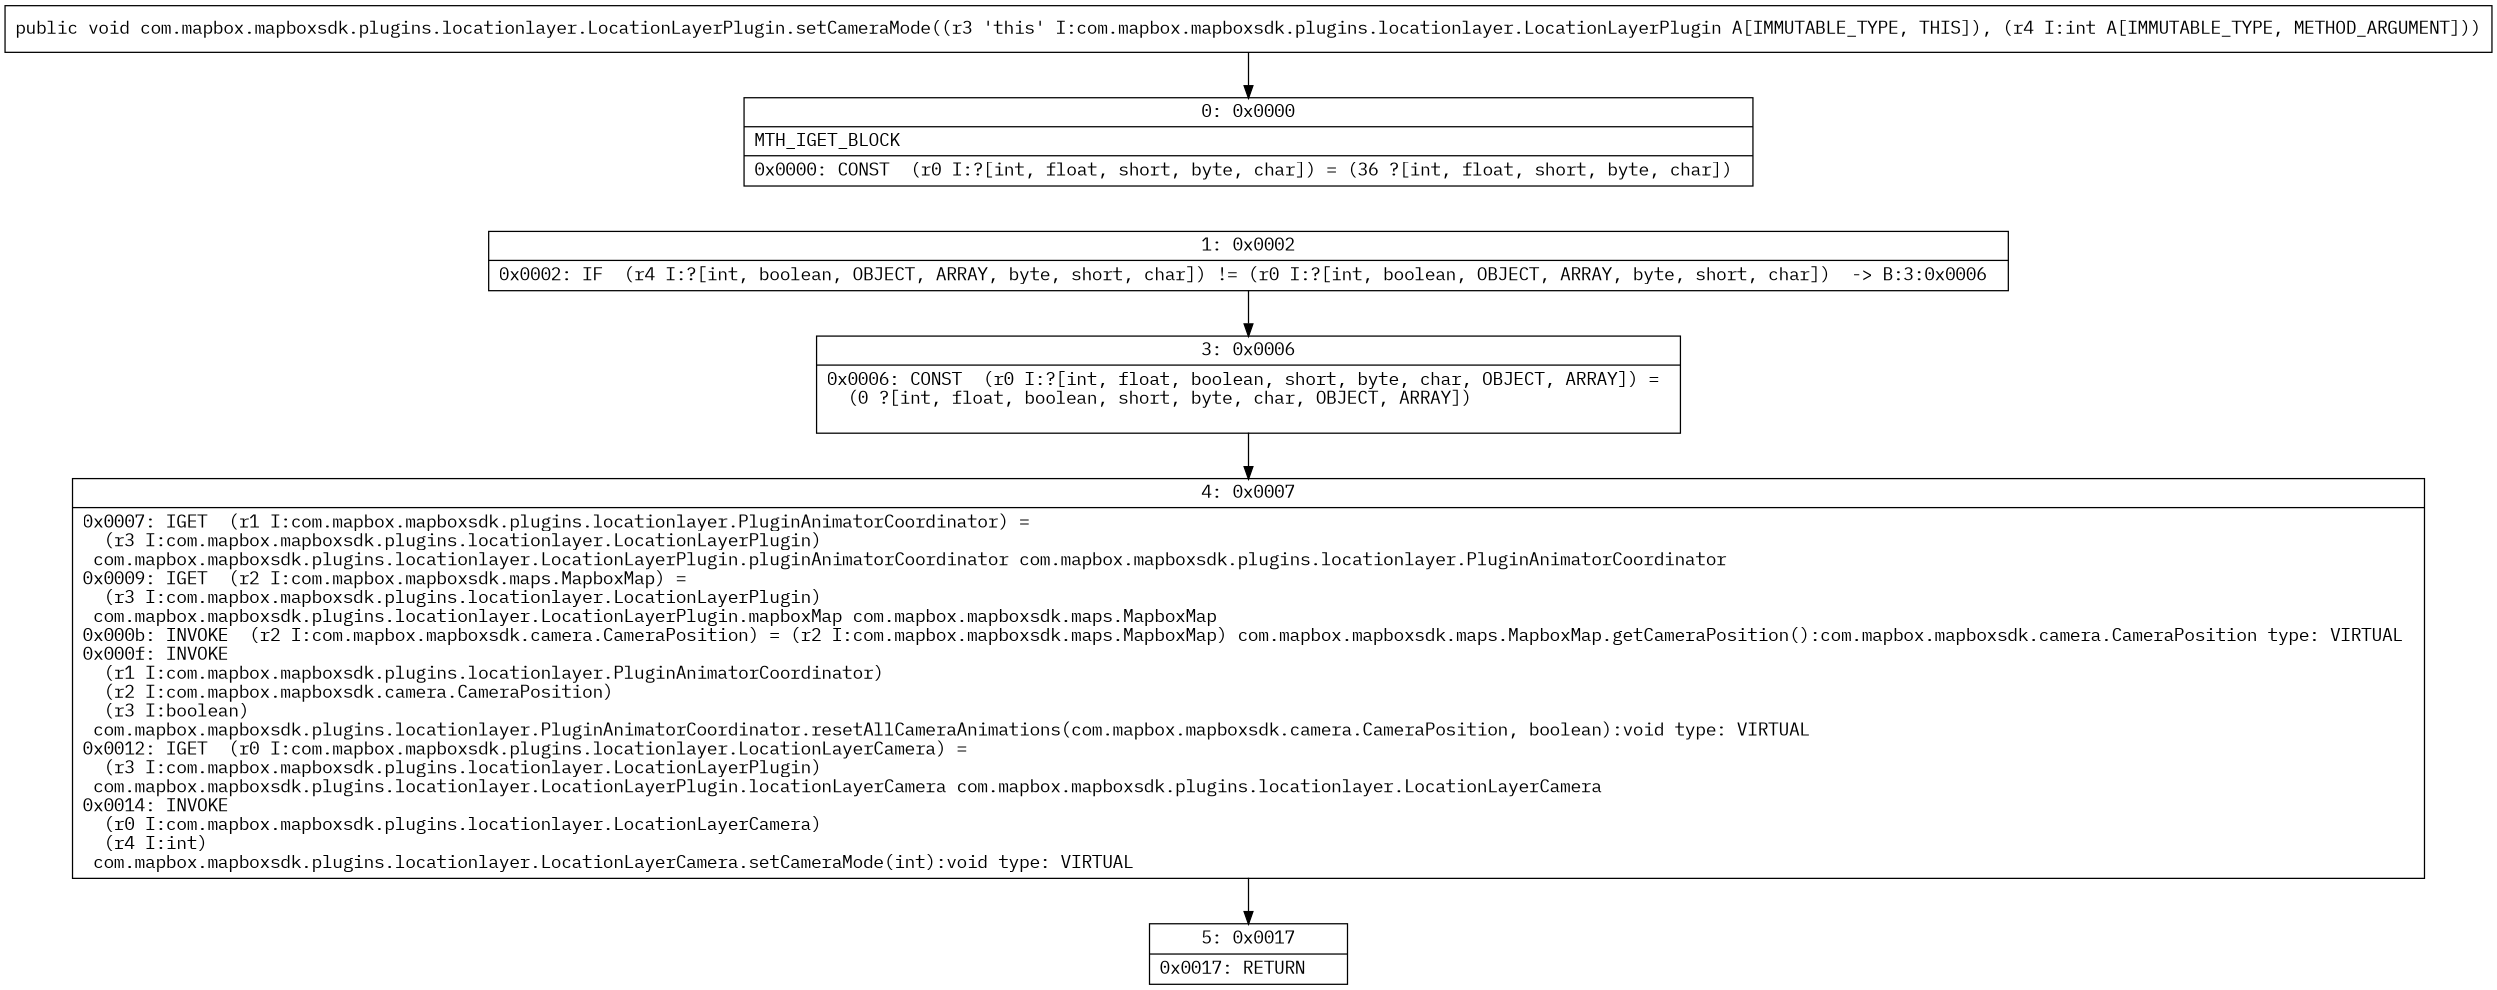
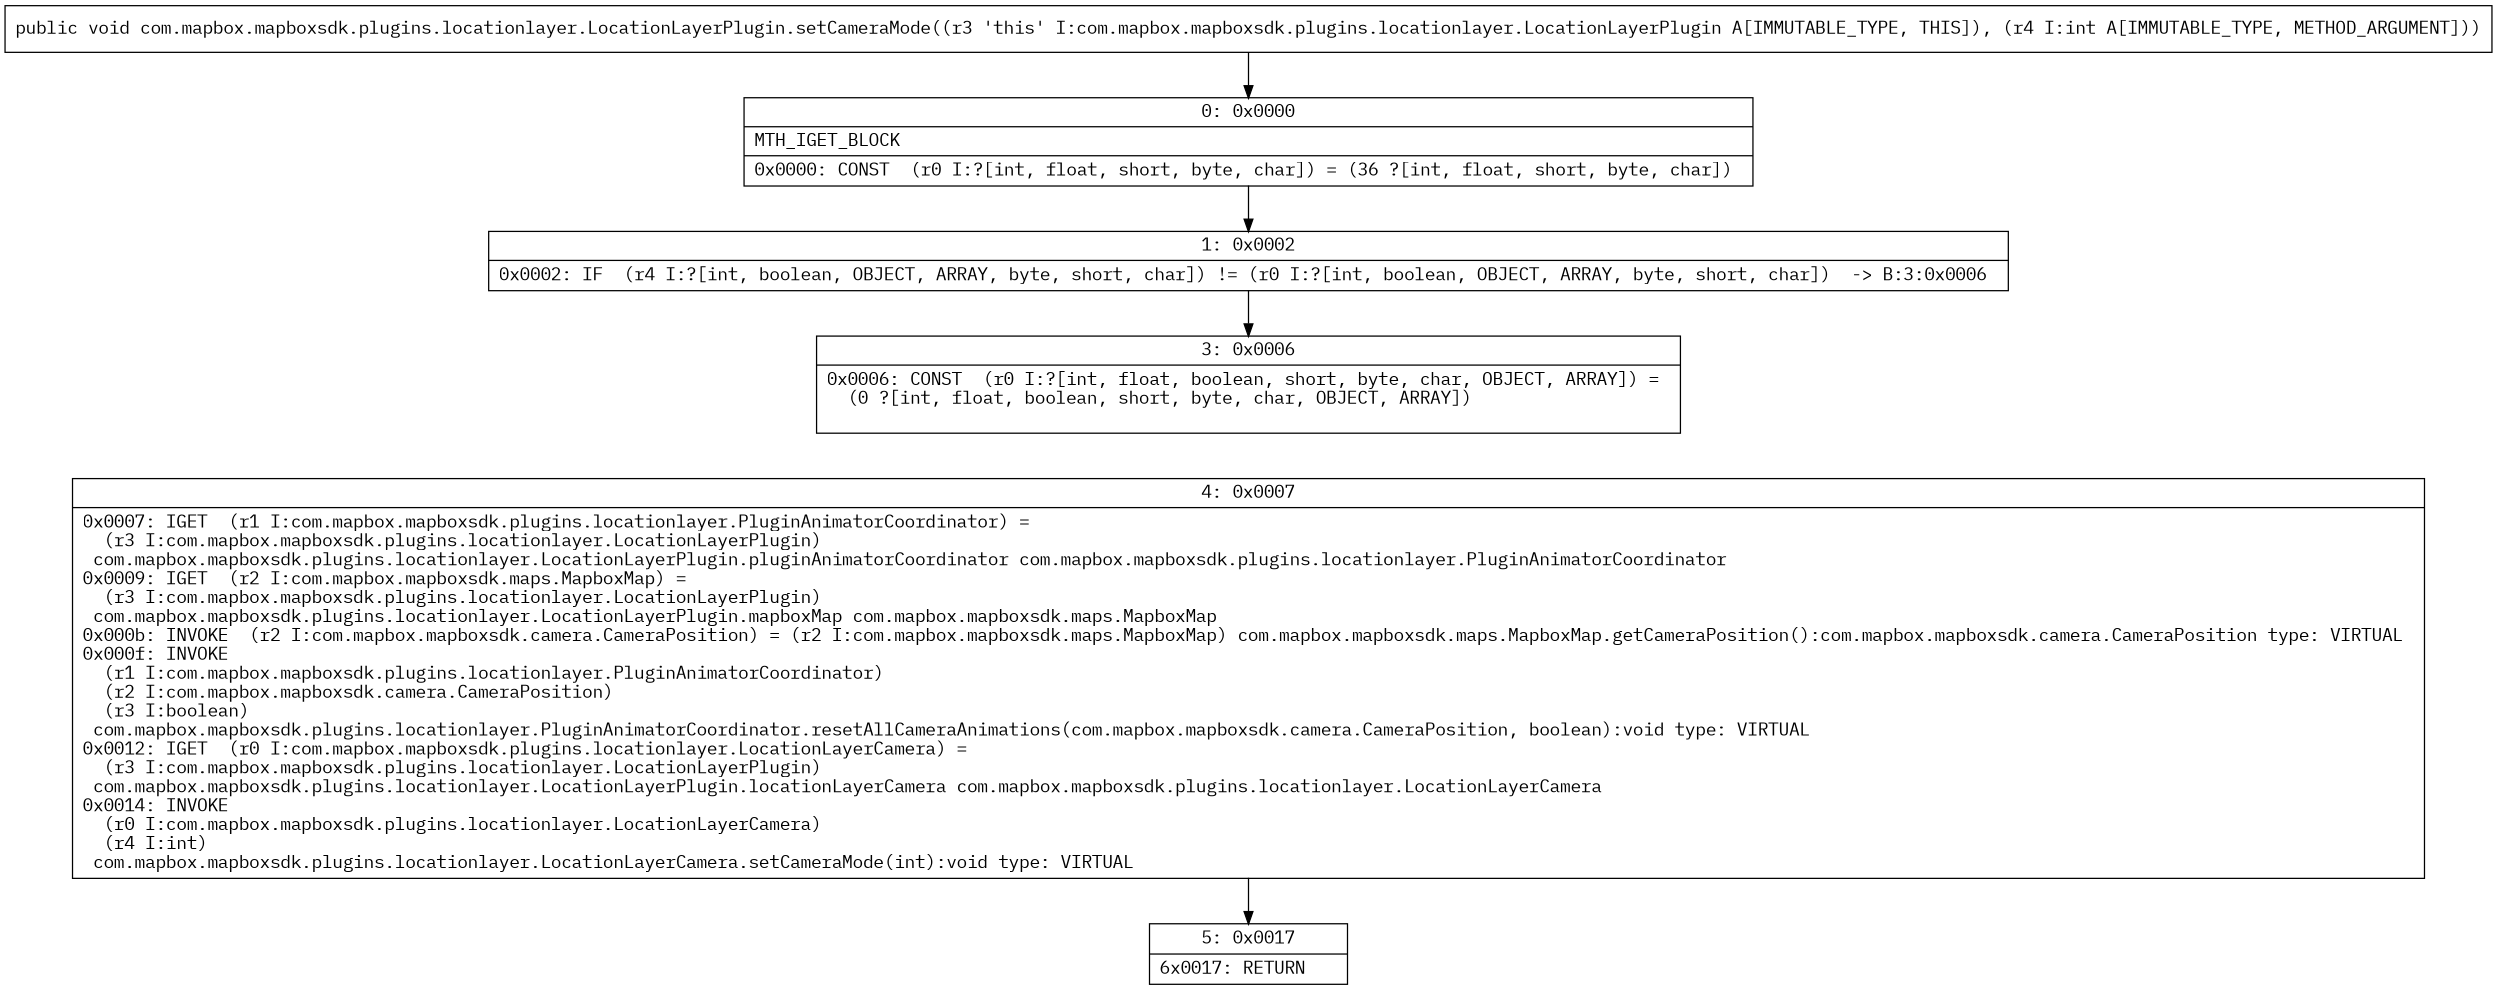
none -> (1248, 202)
(1248, 450) -> none
(1248, 969) -> (1248, 969)
